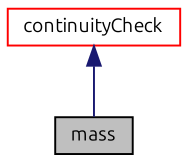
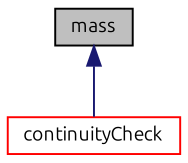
(94, 91) -> (94, 91)
